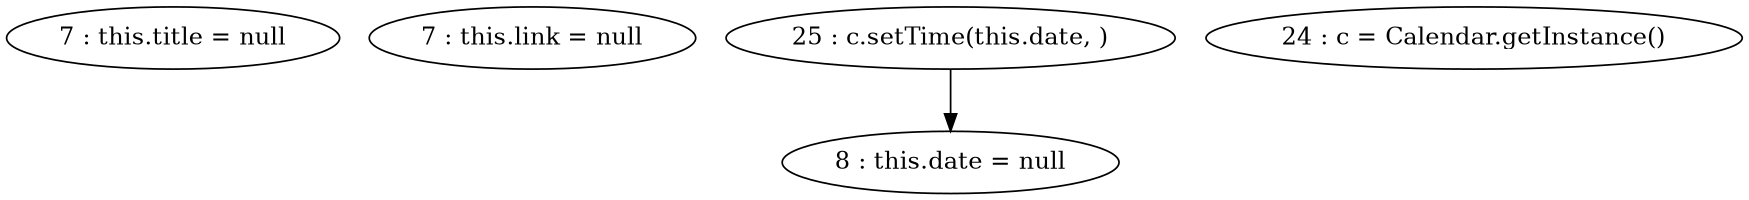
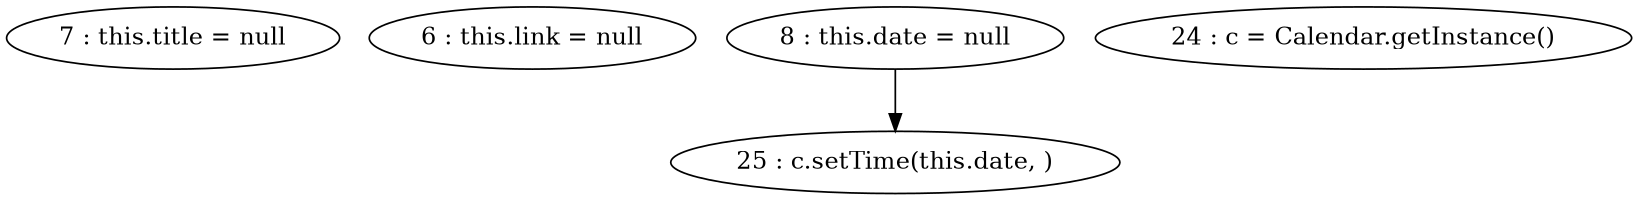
(532, 38) -> (532, 38)
(951, 92) -> (895, 92)
